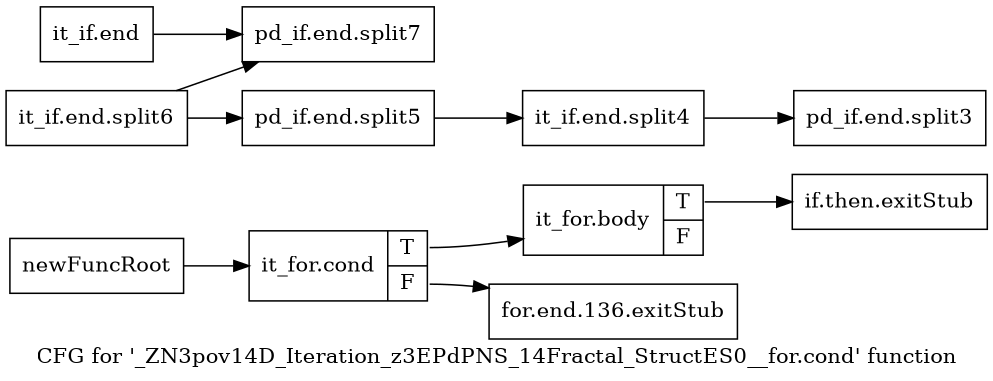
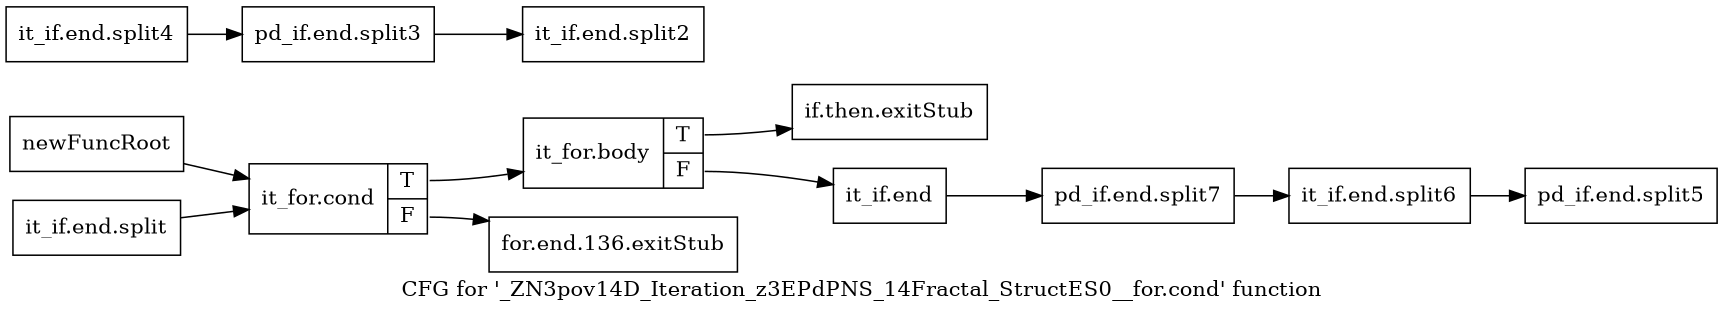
none -> (613, 34)
(210, 79) -> (1254, 196)
(471, 118) -> none
none -> (762, 175)
none -> (97, 228)
